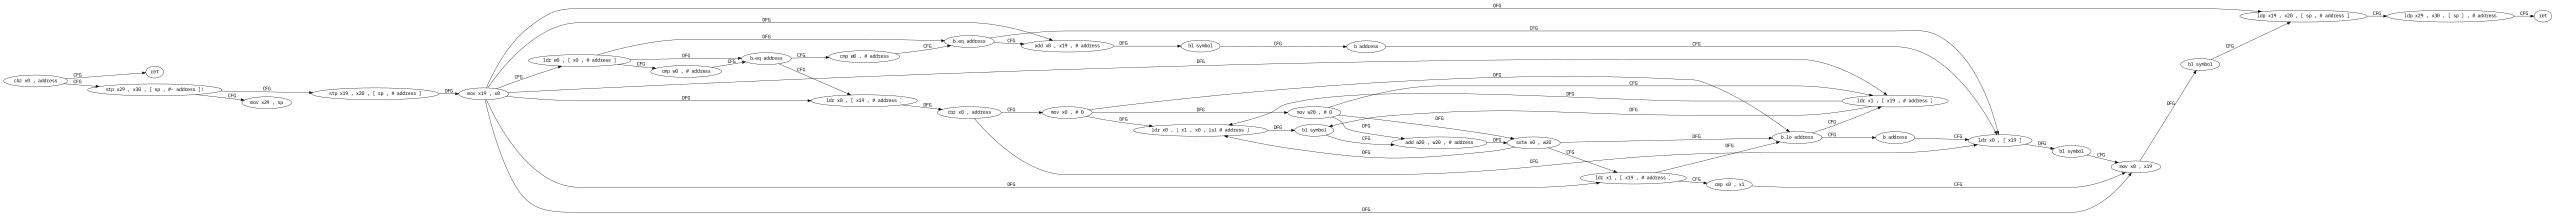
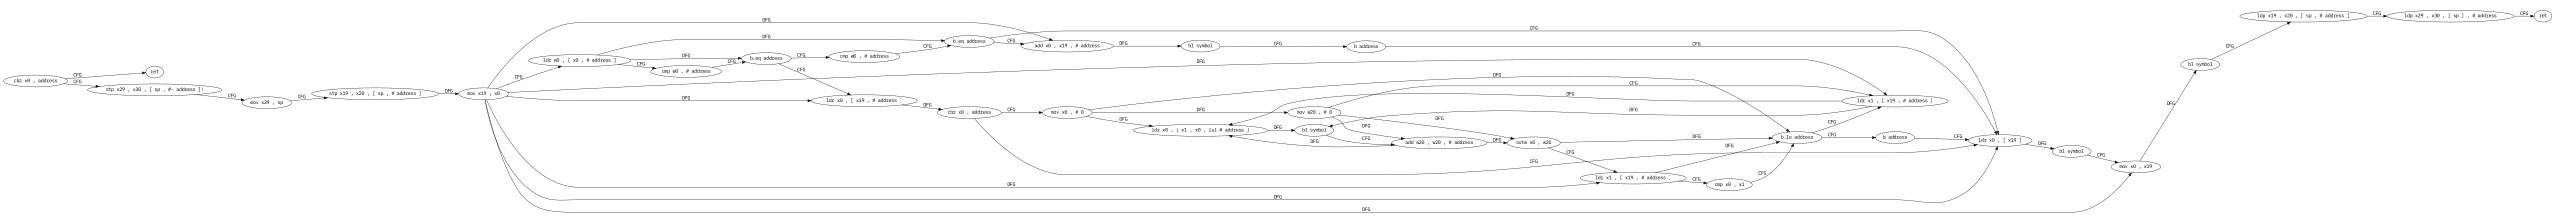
(1354, 9) -> (1223, 200)
(265, 92) -> (307, 99)
(1371, 157) -> (1314, 146)
(1938, 187) -> (1775, 169)
